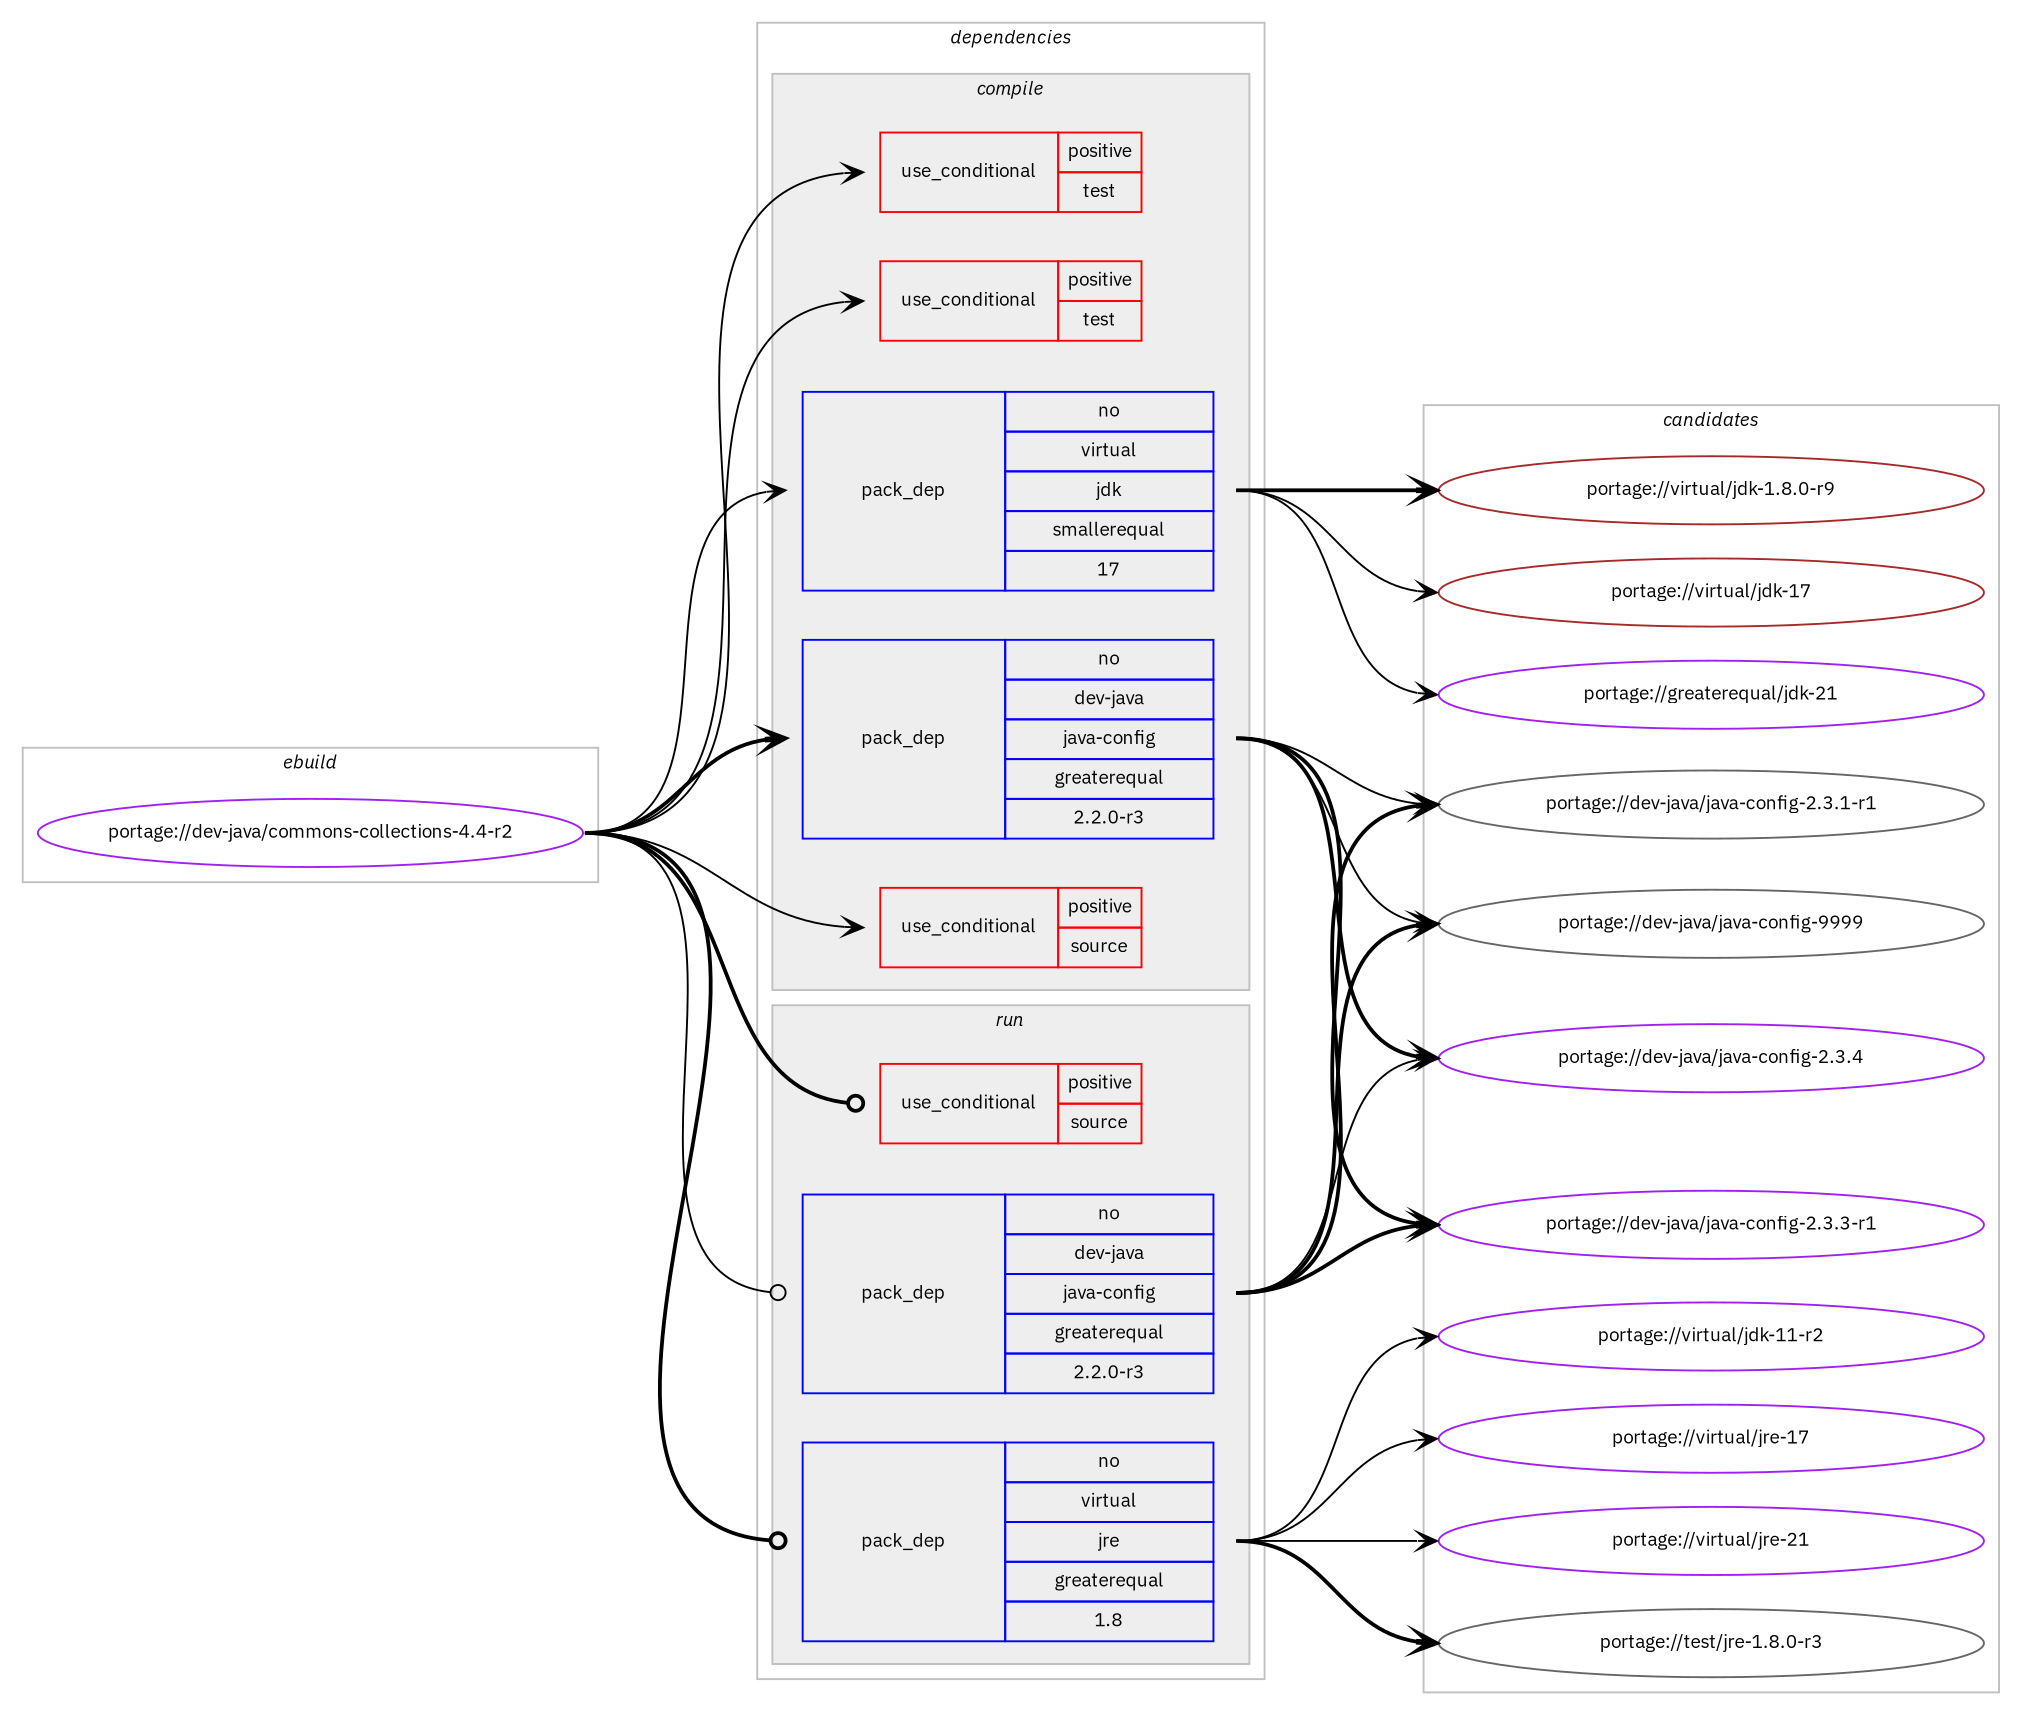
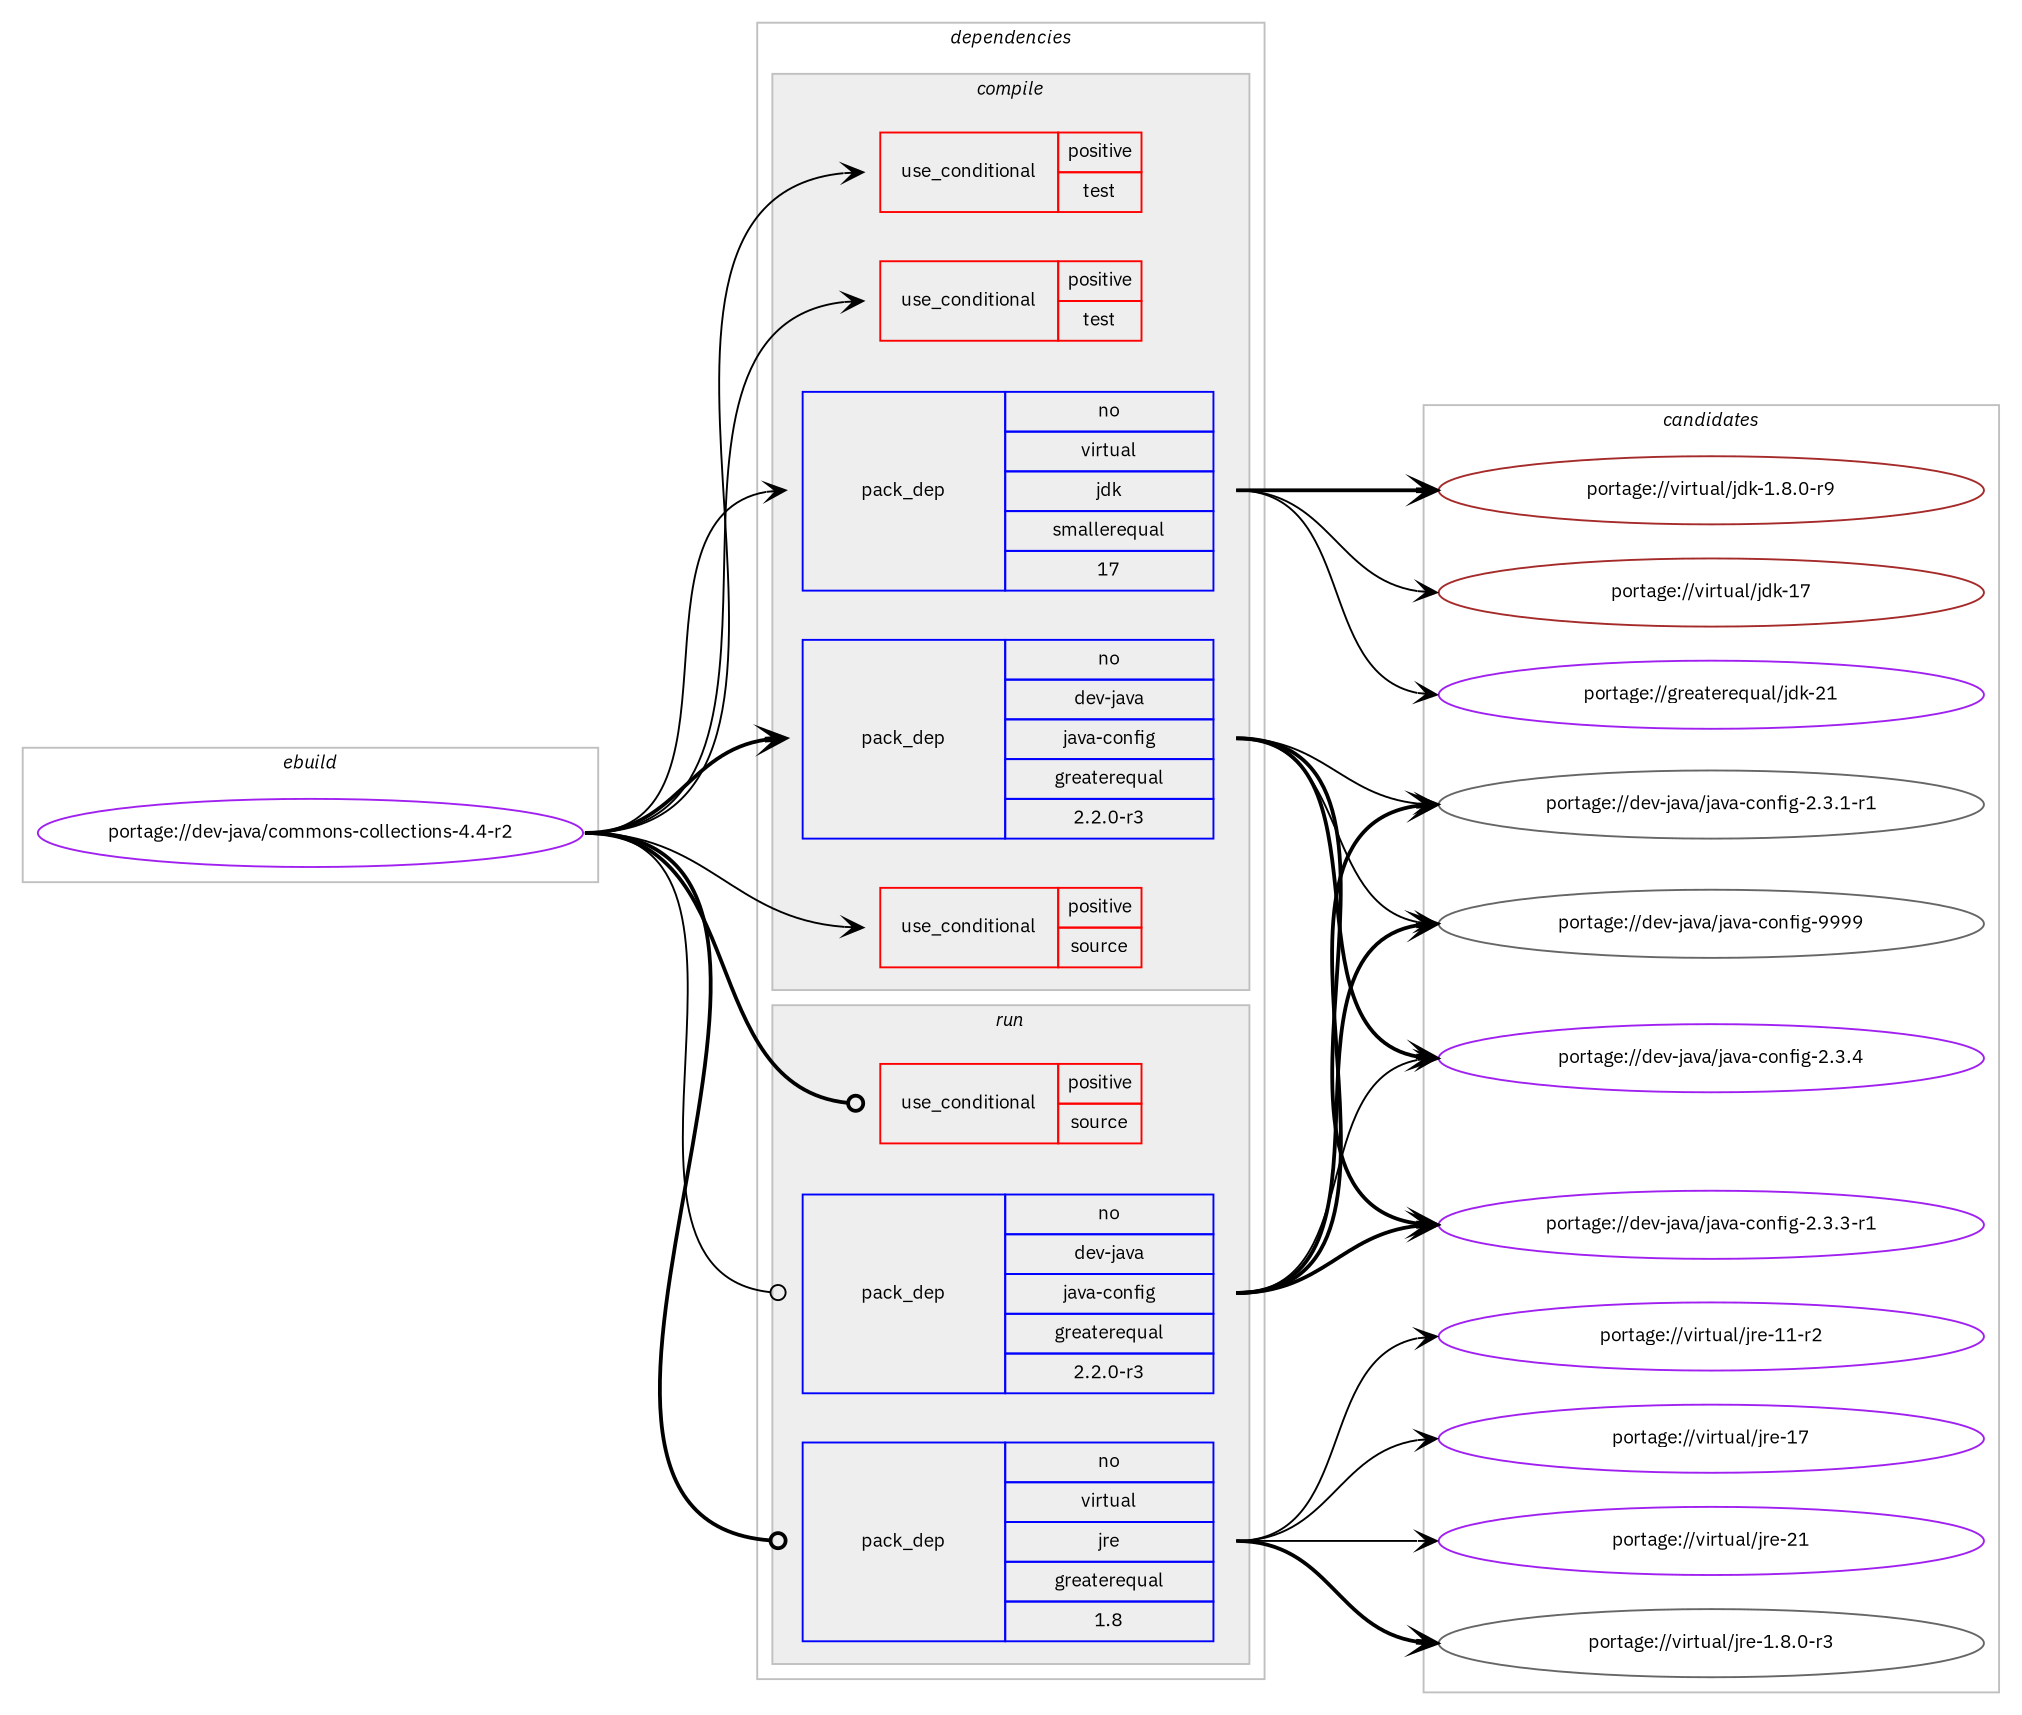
(1711, 1336) -> (1711, 1336)
(1711, 1643) -> (1711, 1643)
